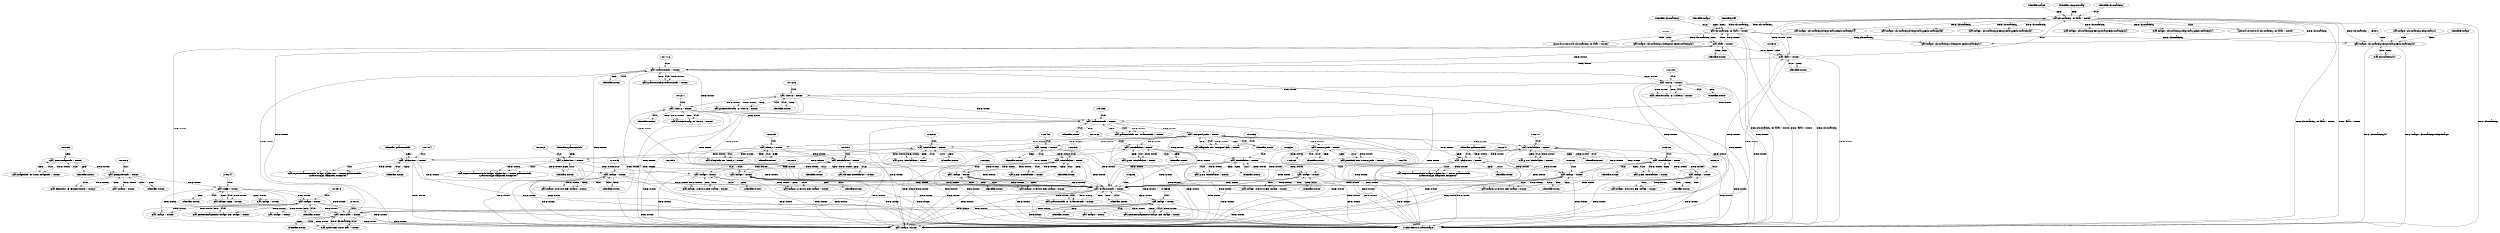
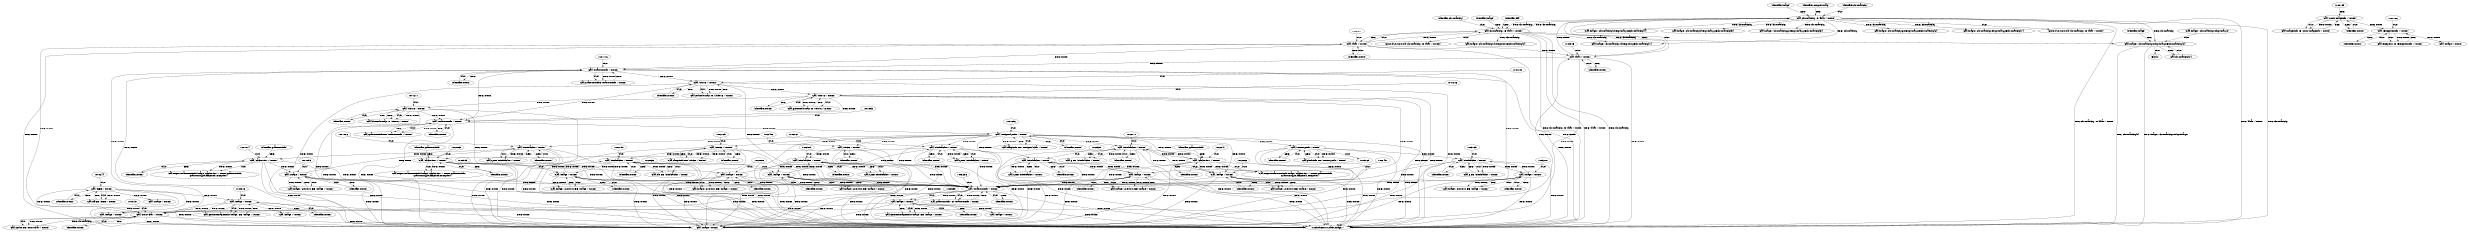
(2379, 37) -> (2155, 50)
(1247, 143) -> (1011, 127)
(176, 182) -> none
